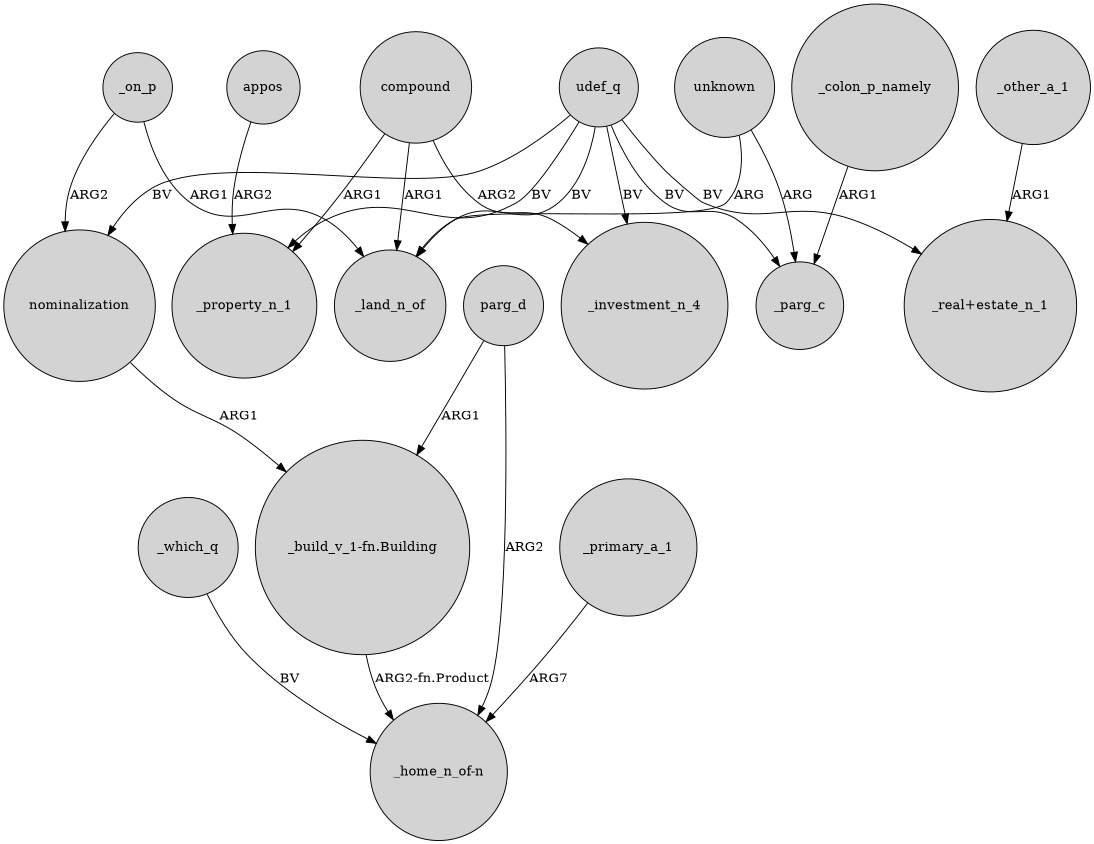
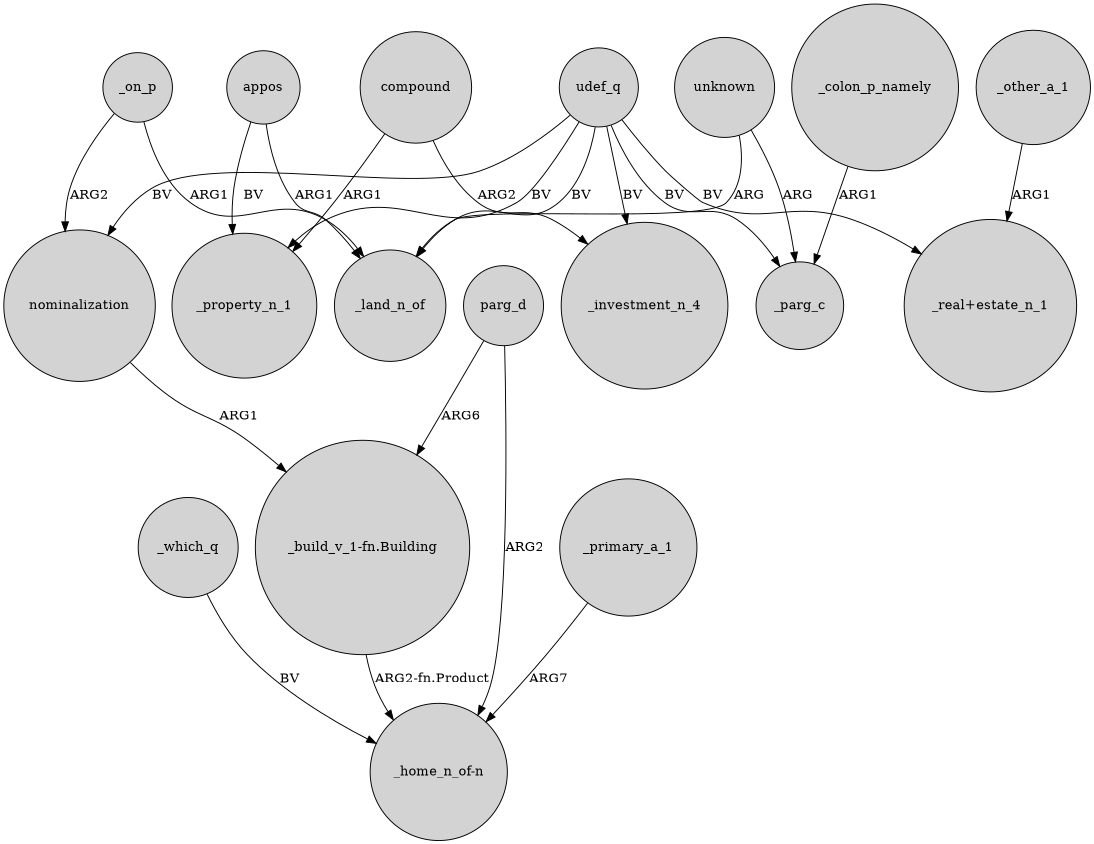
(404, 192) -> (293, 200)
(253, 195) -> (253, 195)
(461, 416) -> (461, 416)
